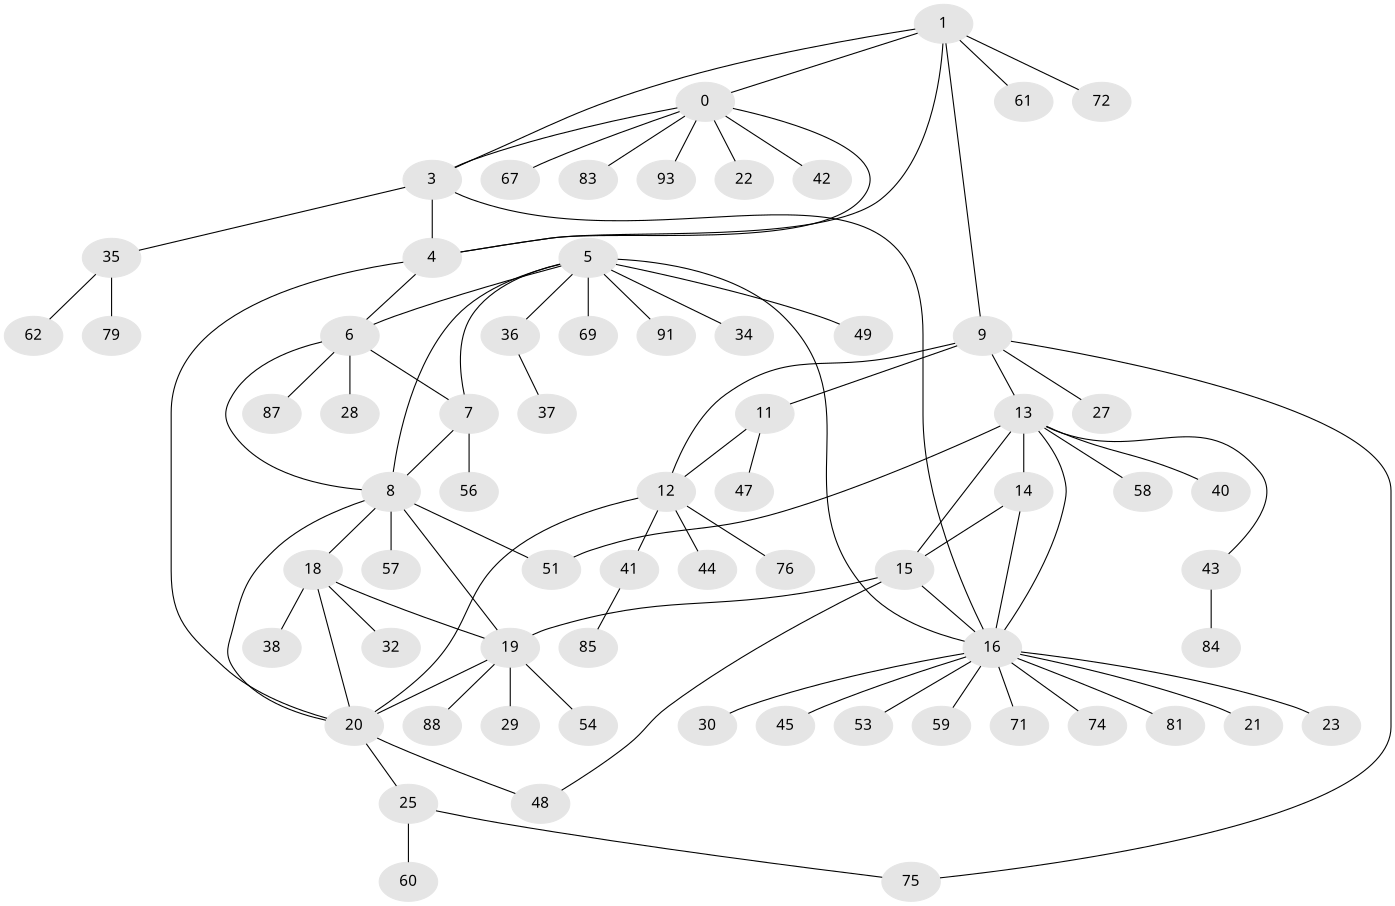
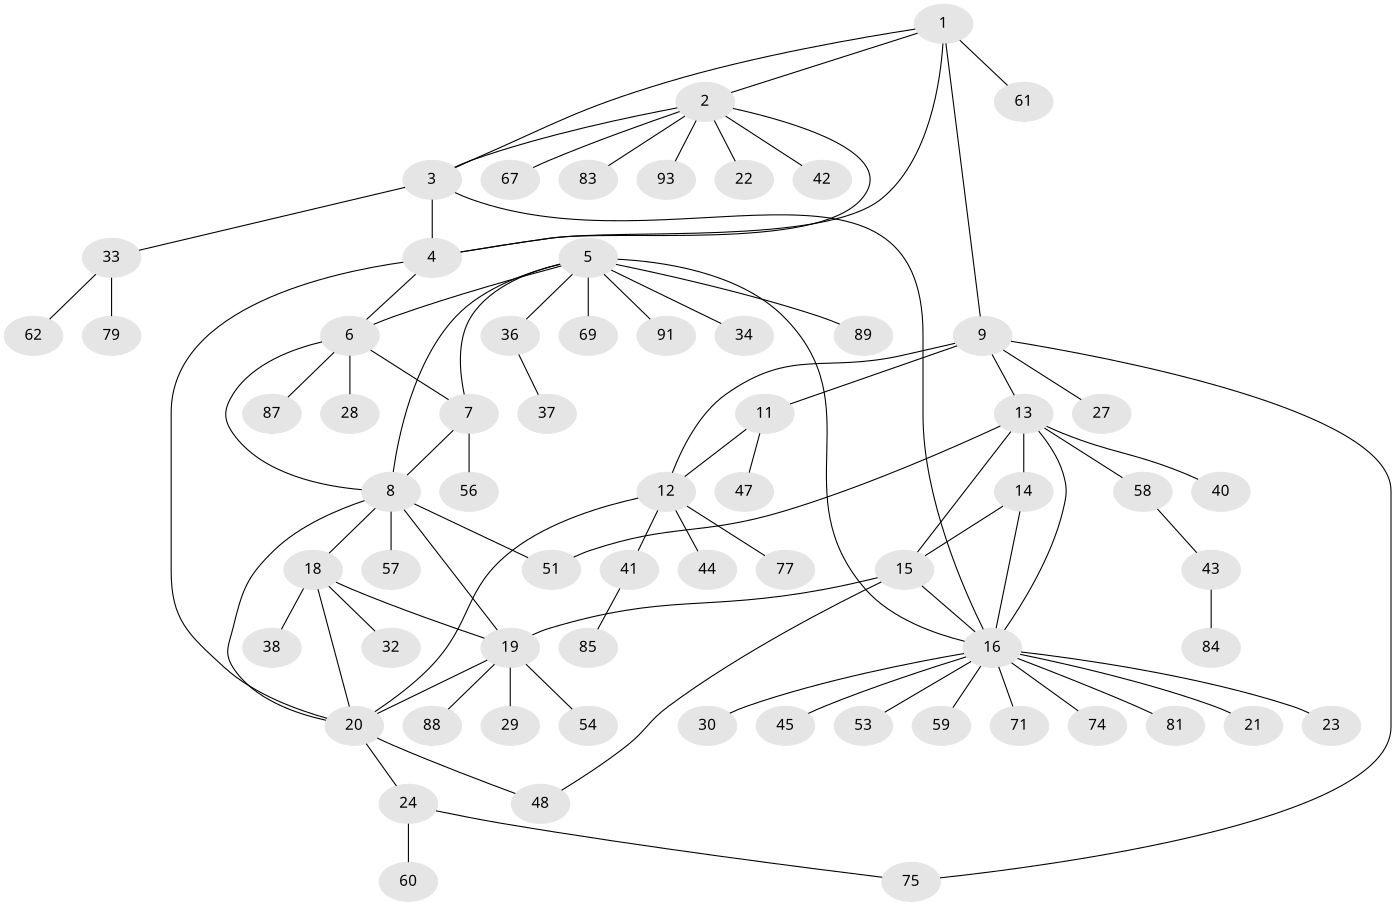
(705, 102) -> (705, 102)
(1102, 102) -> none
(112, 258) -> (112, 258)
(863, 336) -> (863, 336)
(1205, 439) -> (1177, 531)
(785, 570) -> (785, 570)
(408, 804) -> (408, 804)
